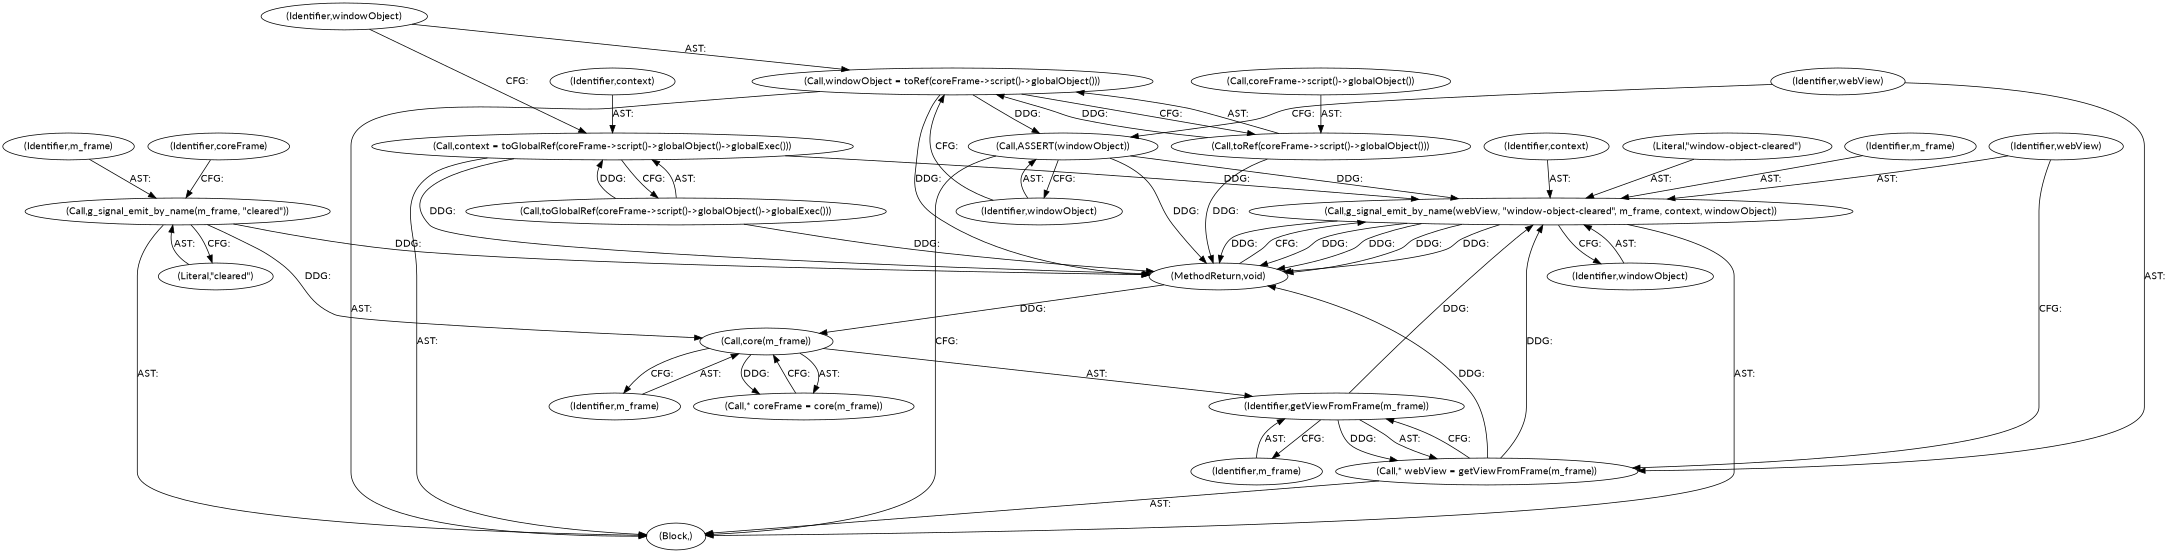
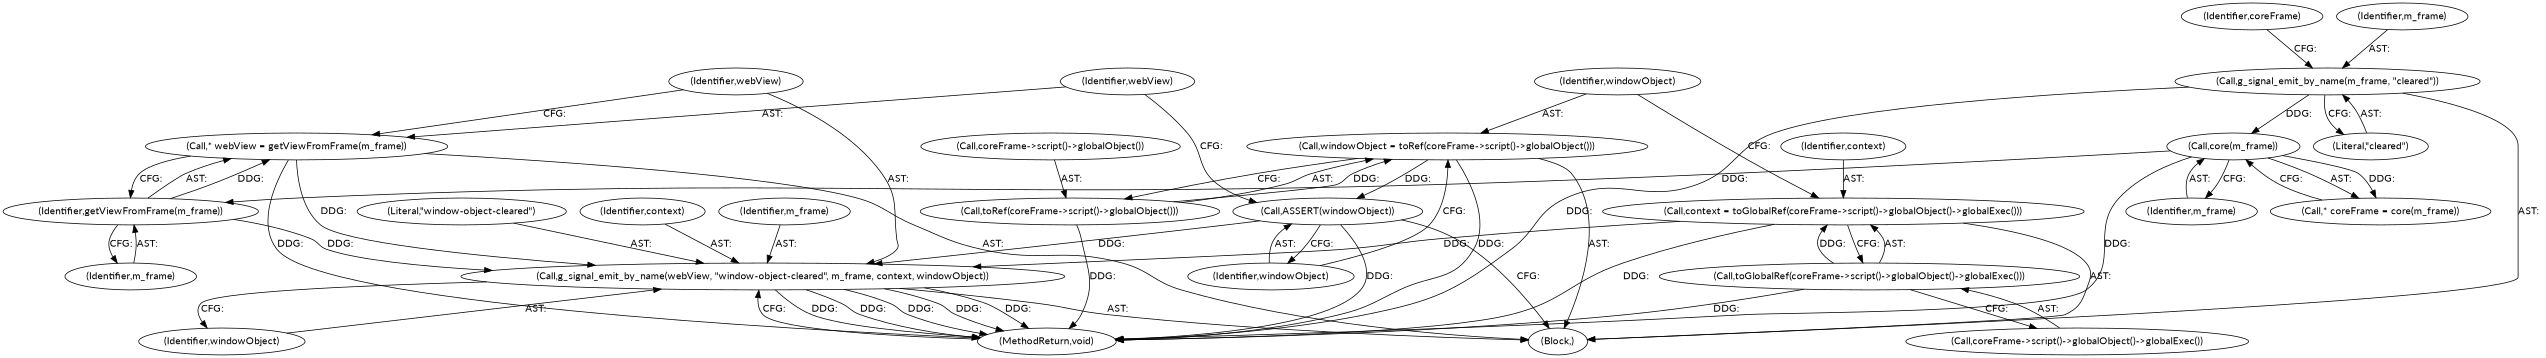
(995, 309) -> (1698, 317)
none -> (2077, 341)
(1099, 374) -> (1736, 179)
